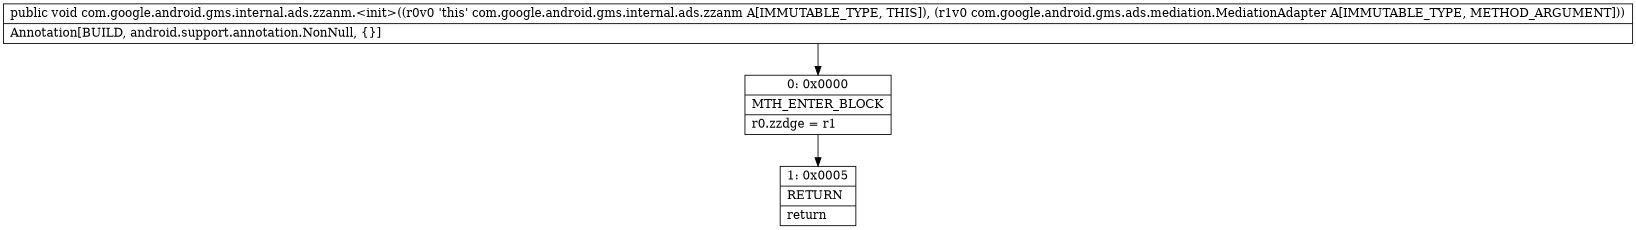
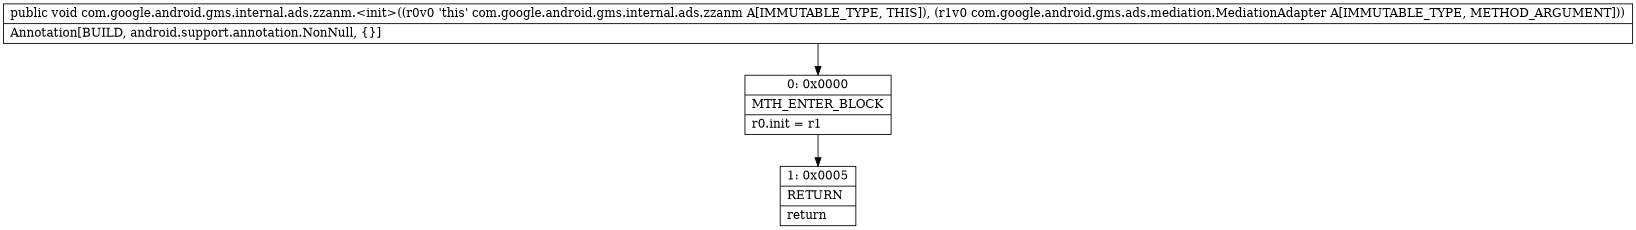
(794, 124) -> (787, 124)
